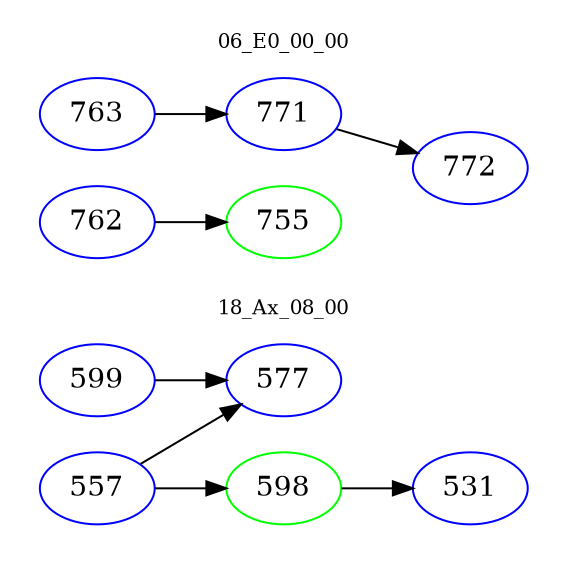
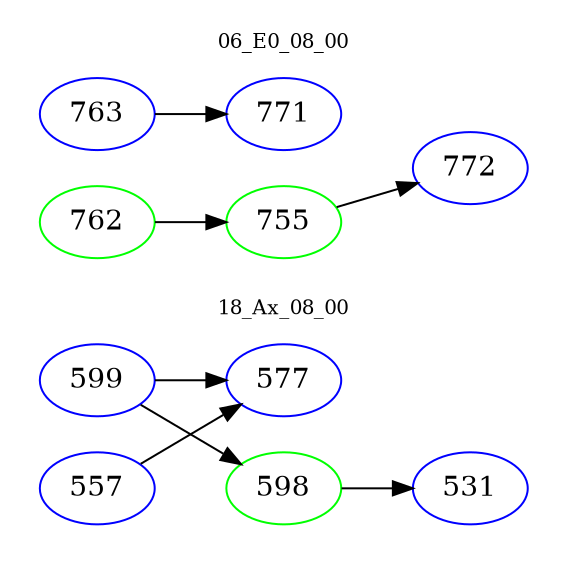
(284, 43) -> (284, 43)
(367, 138) -> (367, 198)
(97, 222) -> (97, 222)
(181, 488) -> (178, 427)
